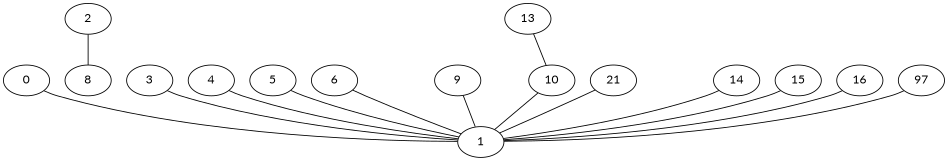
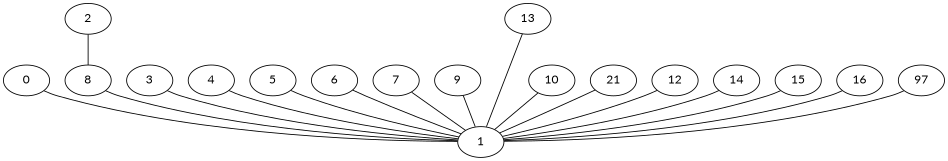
(540, 50) -> (504, 80)
none -> (396, 80)
none -> (675, 80)
none -> (280, 127)
